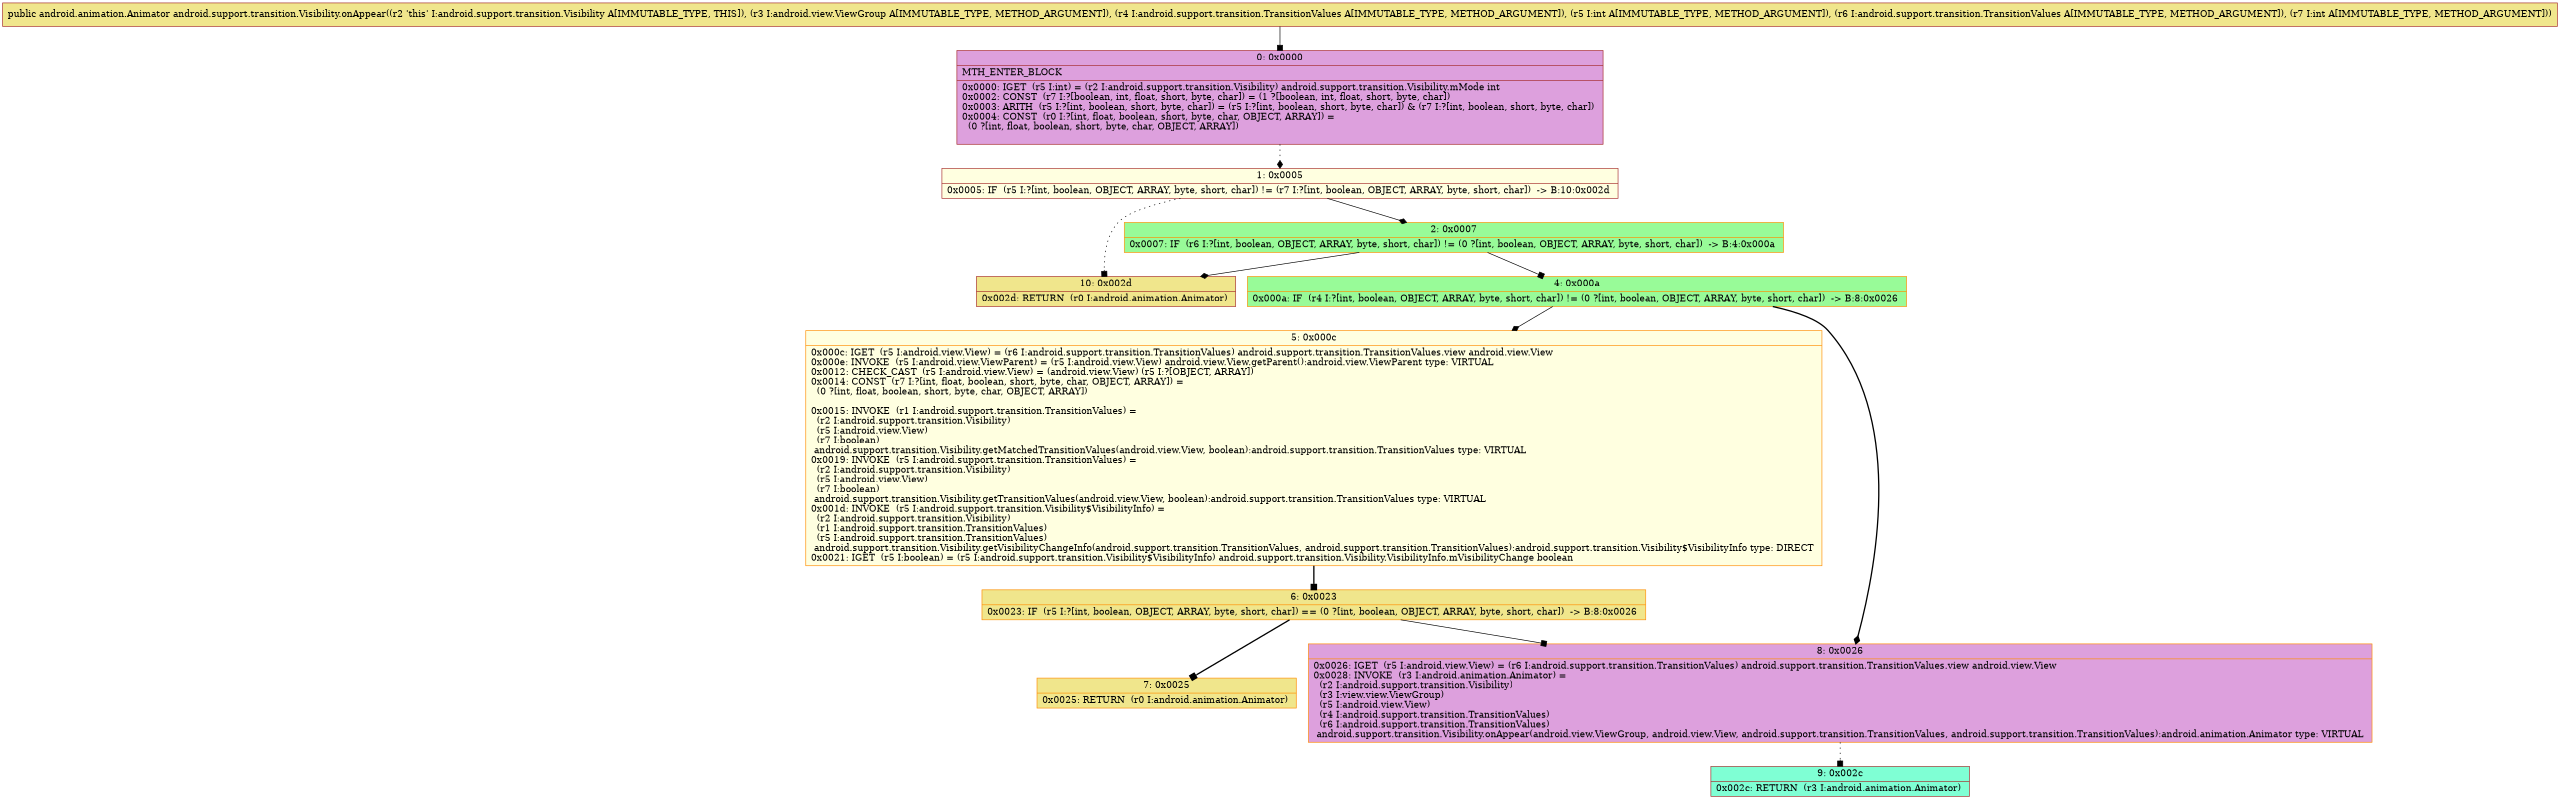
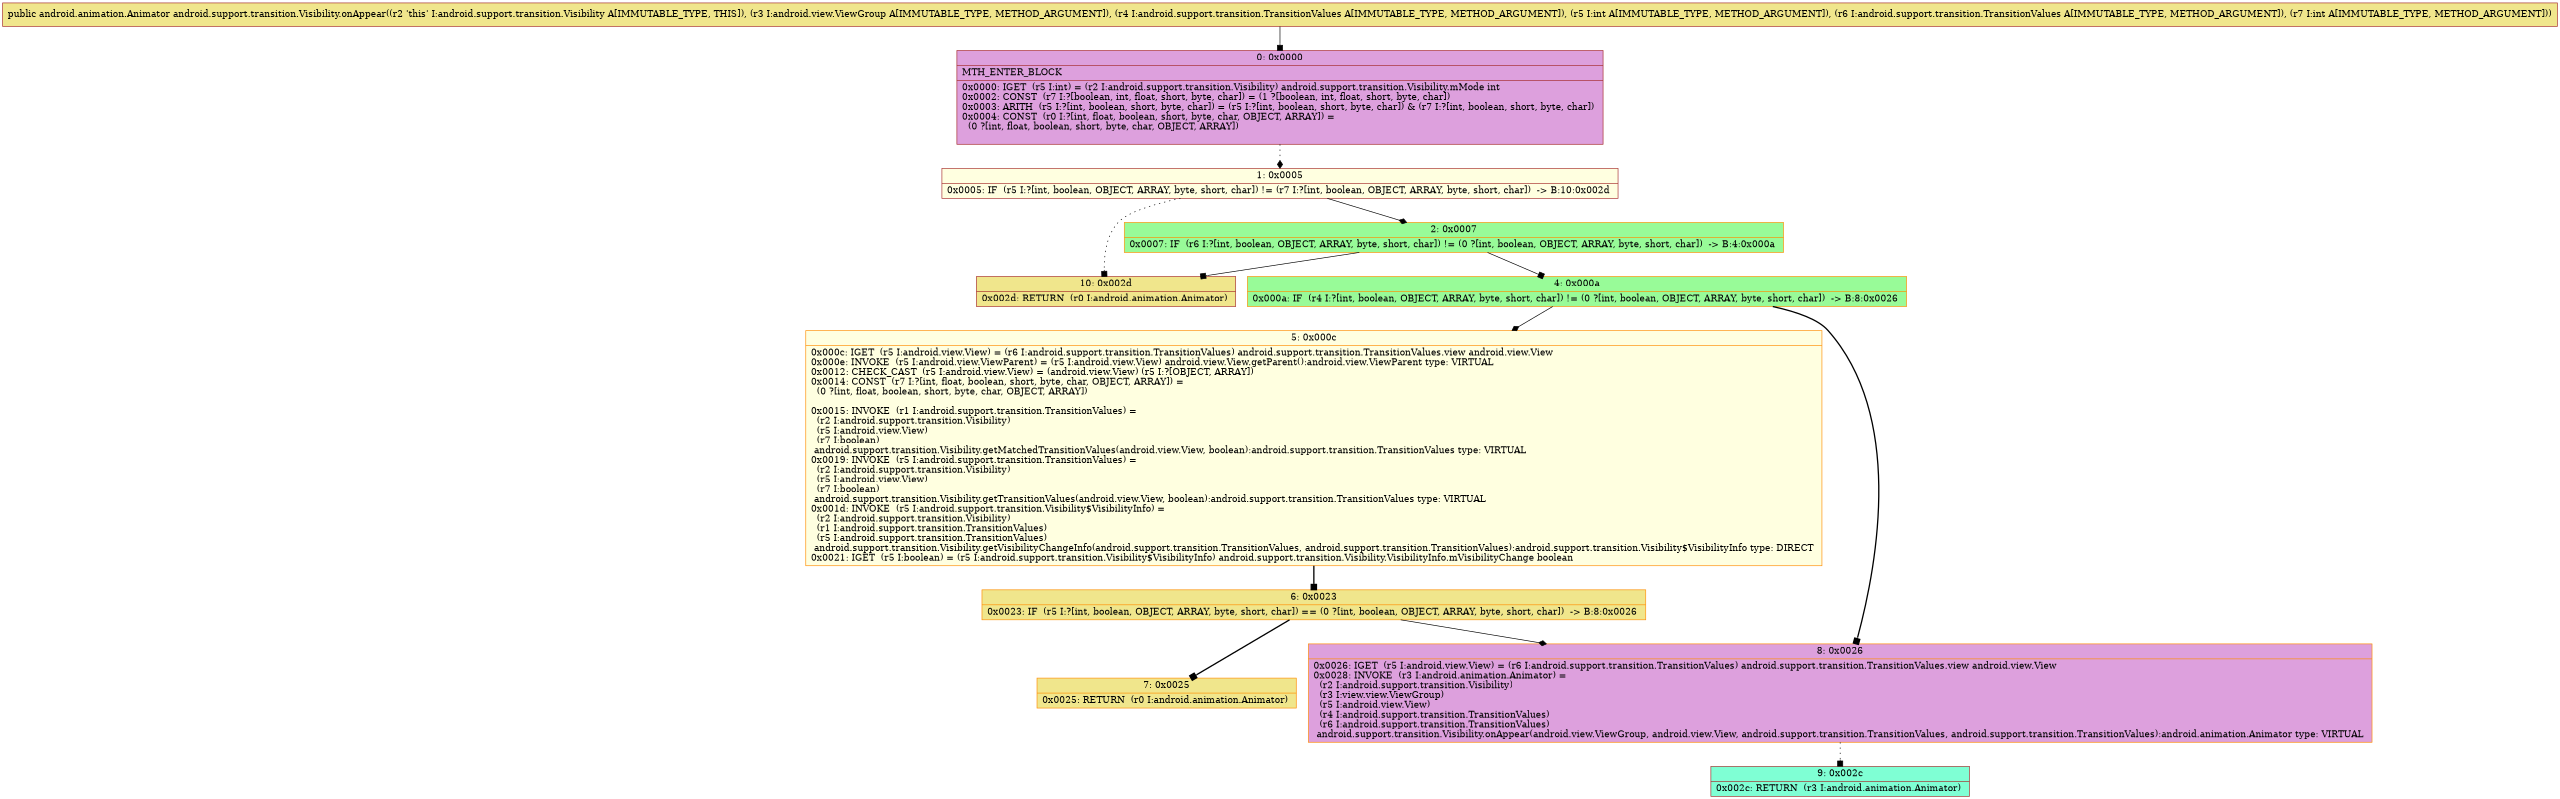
(1284, 264) -> (1283, 264)
(1876, 448) -> (1876, 449)
(1470, 631) -> (1470, 631)
